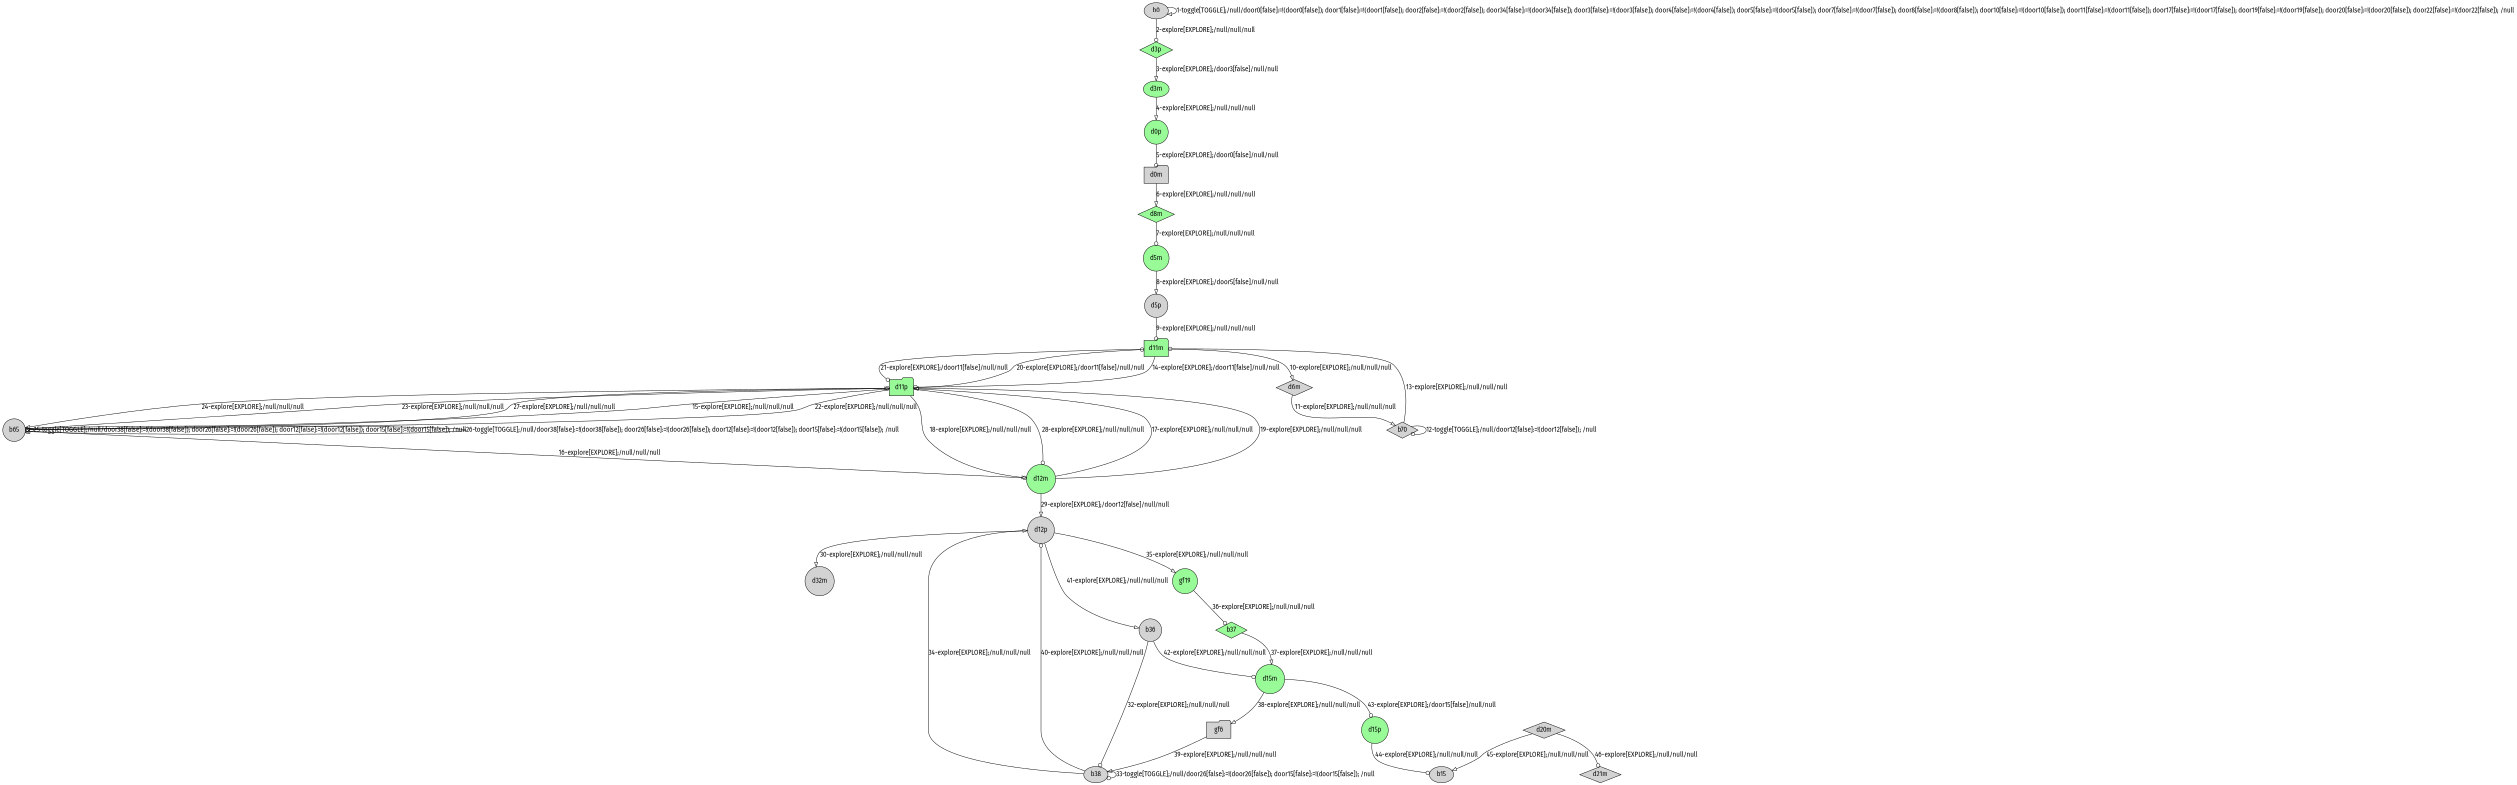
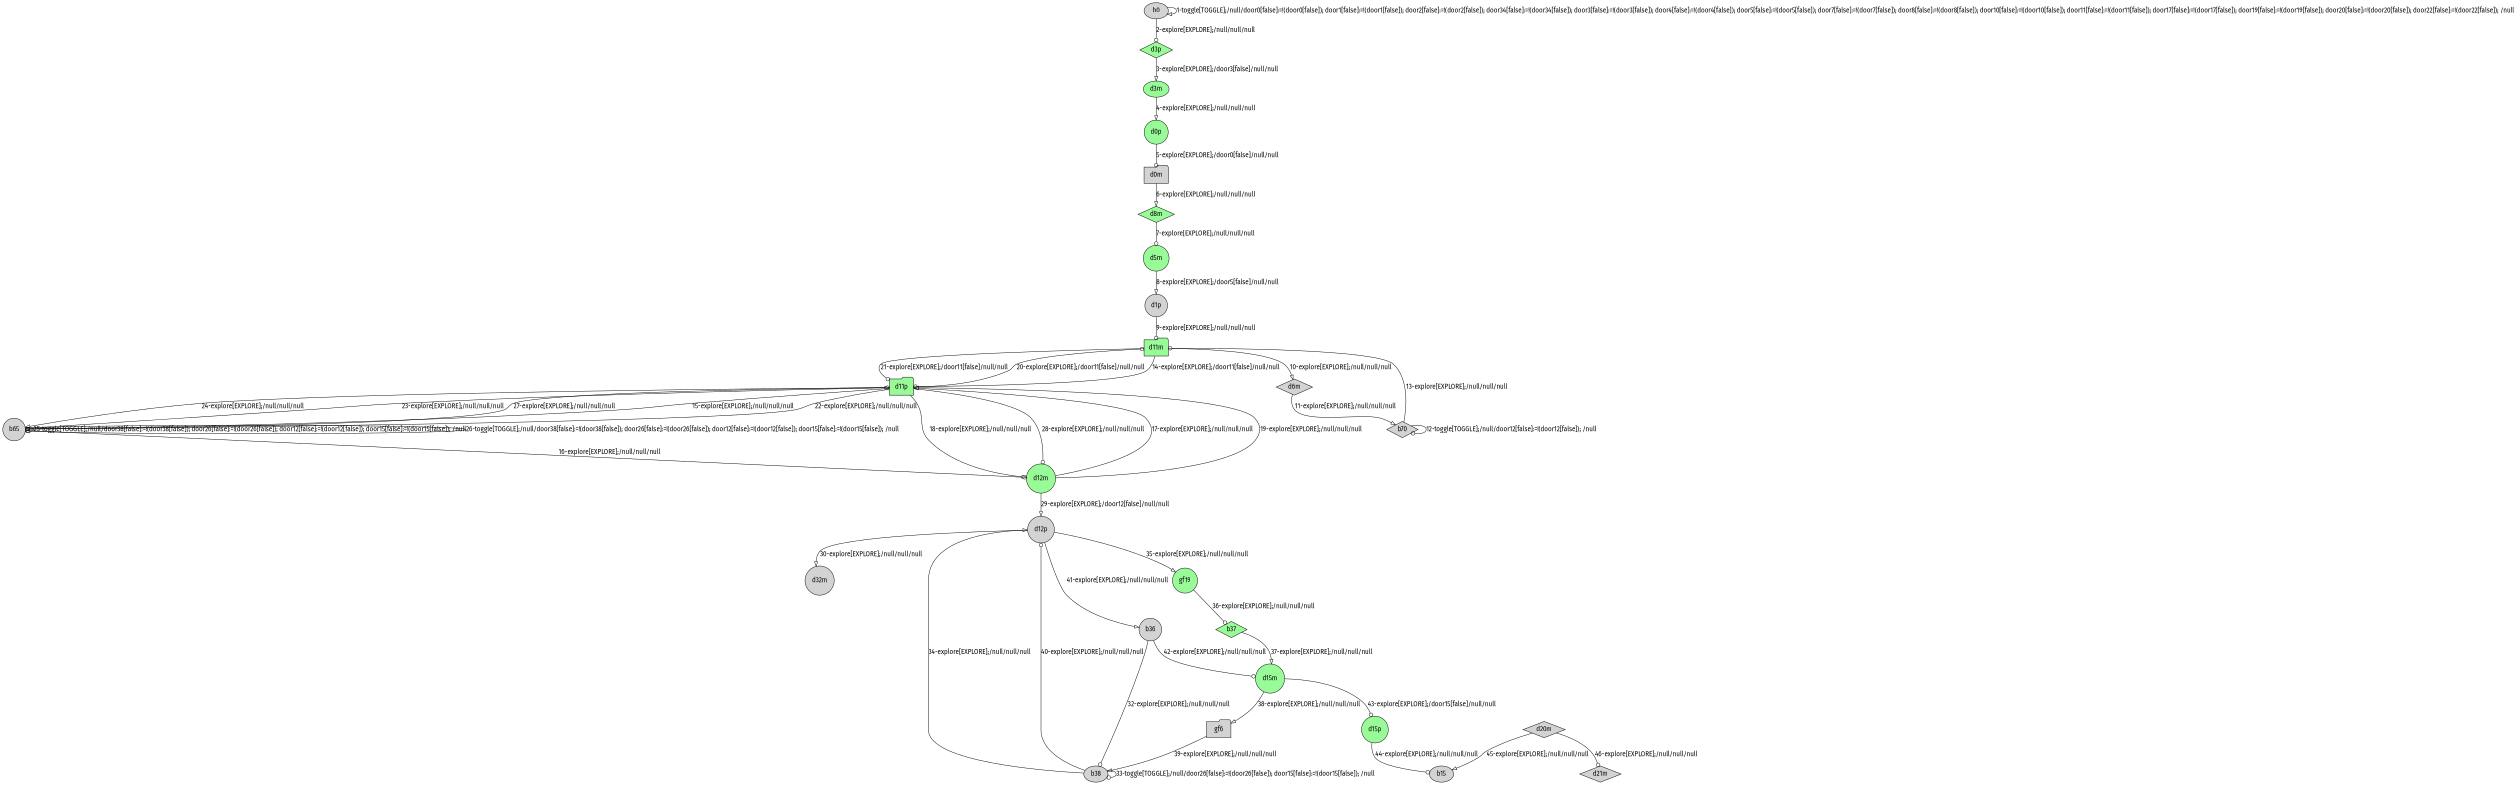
(1156, 306) -> (1156, 305)
